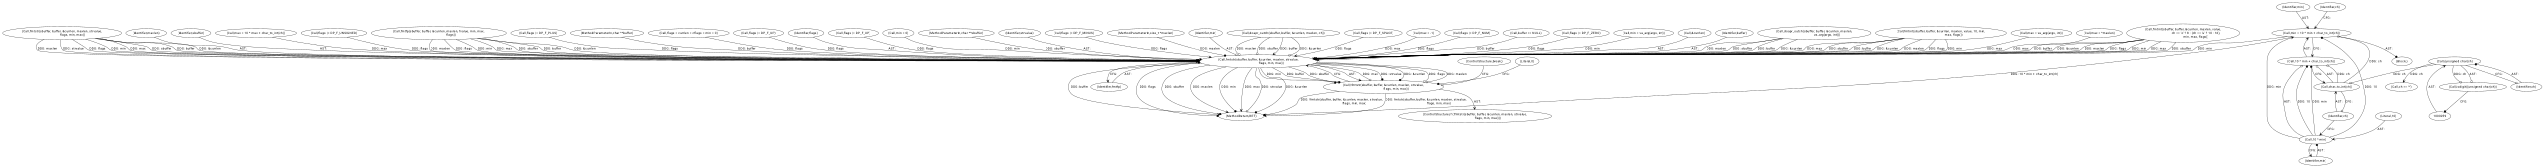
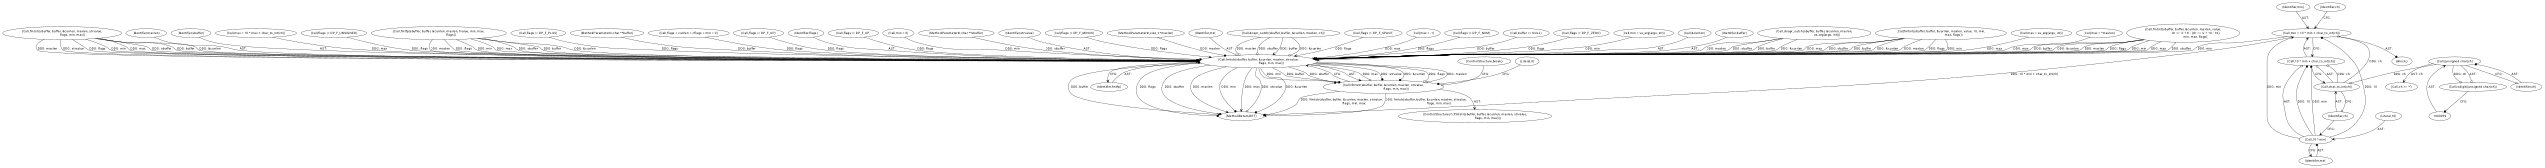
(2417, 74) -> (2417, 74)
